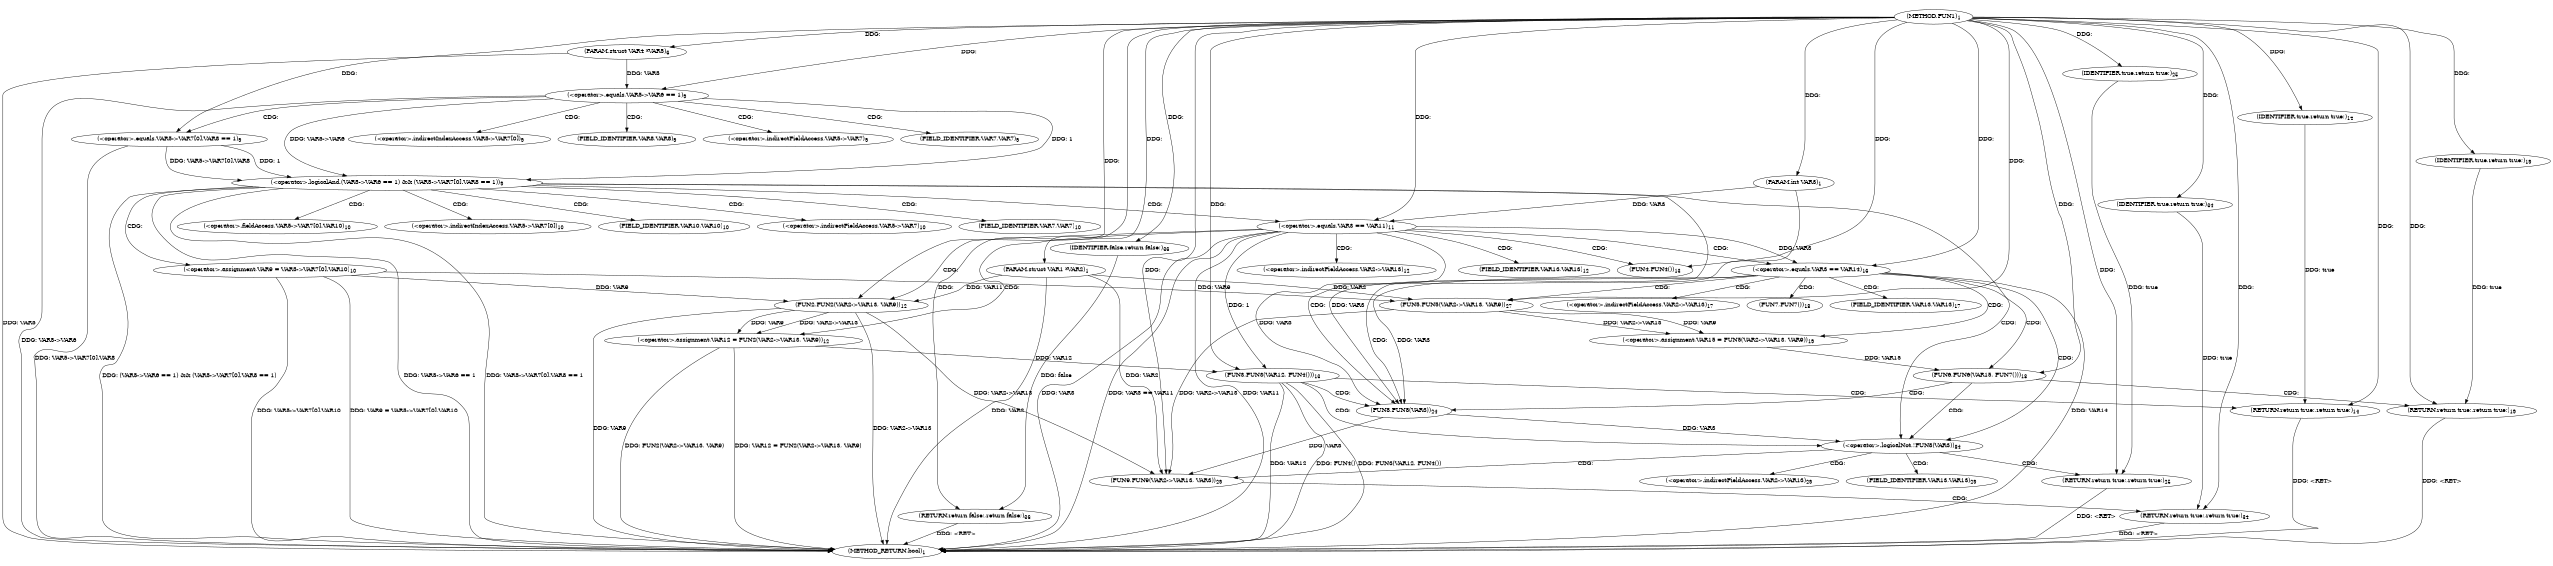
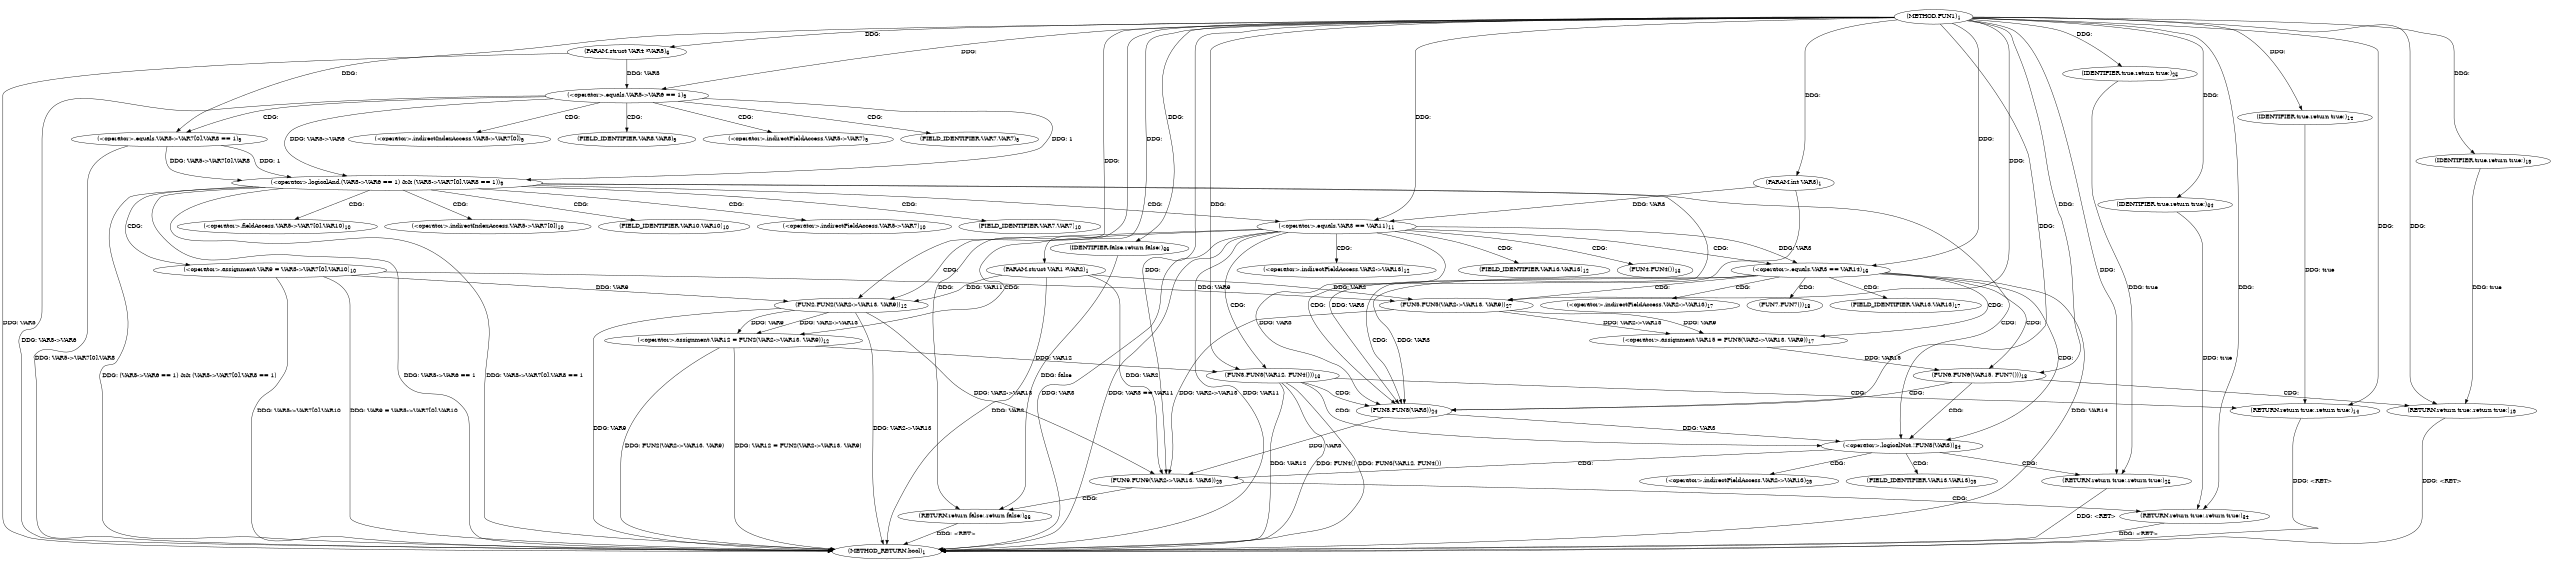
(1872, 203) -> (1910, 350)
(1239, 305) -> (1239, 305)
(1811, 340) -> (1811, 340)
none -> (1073, 498)
